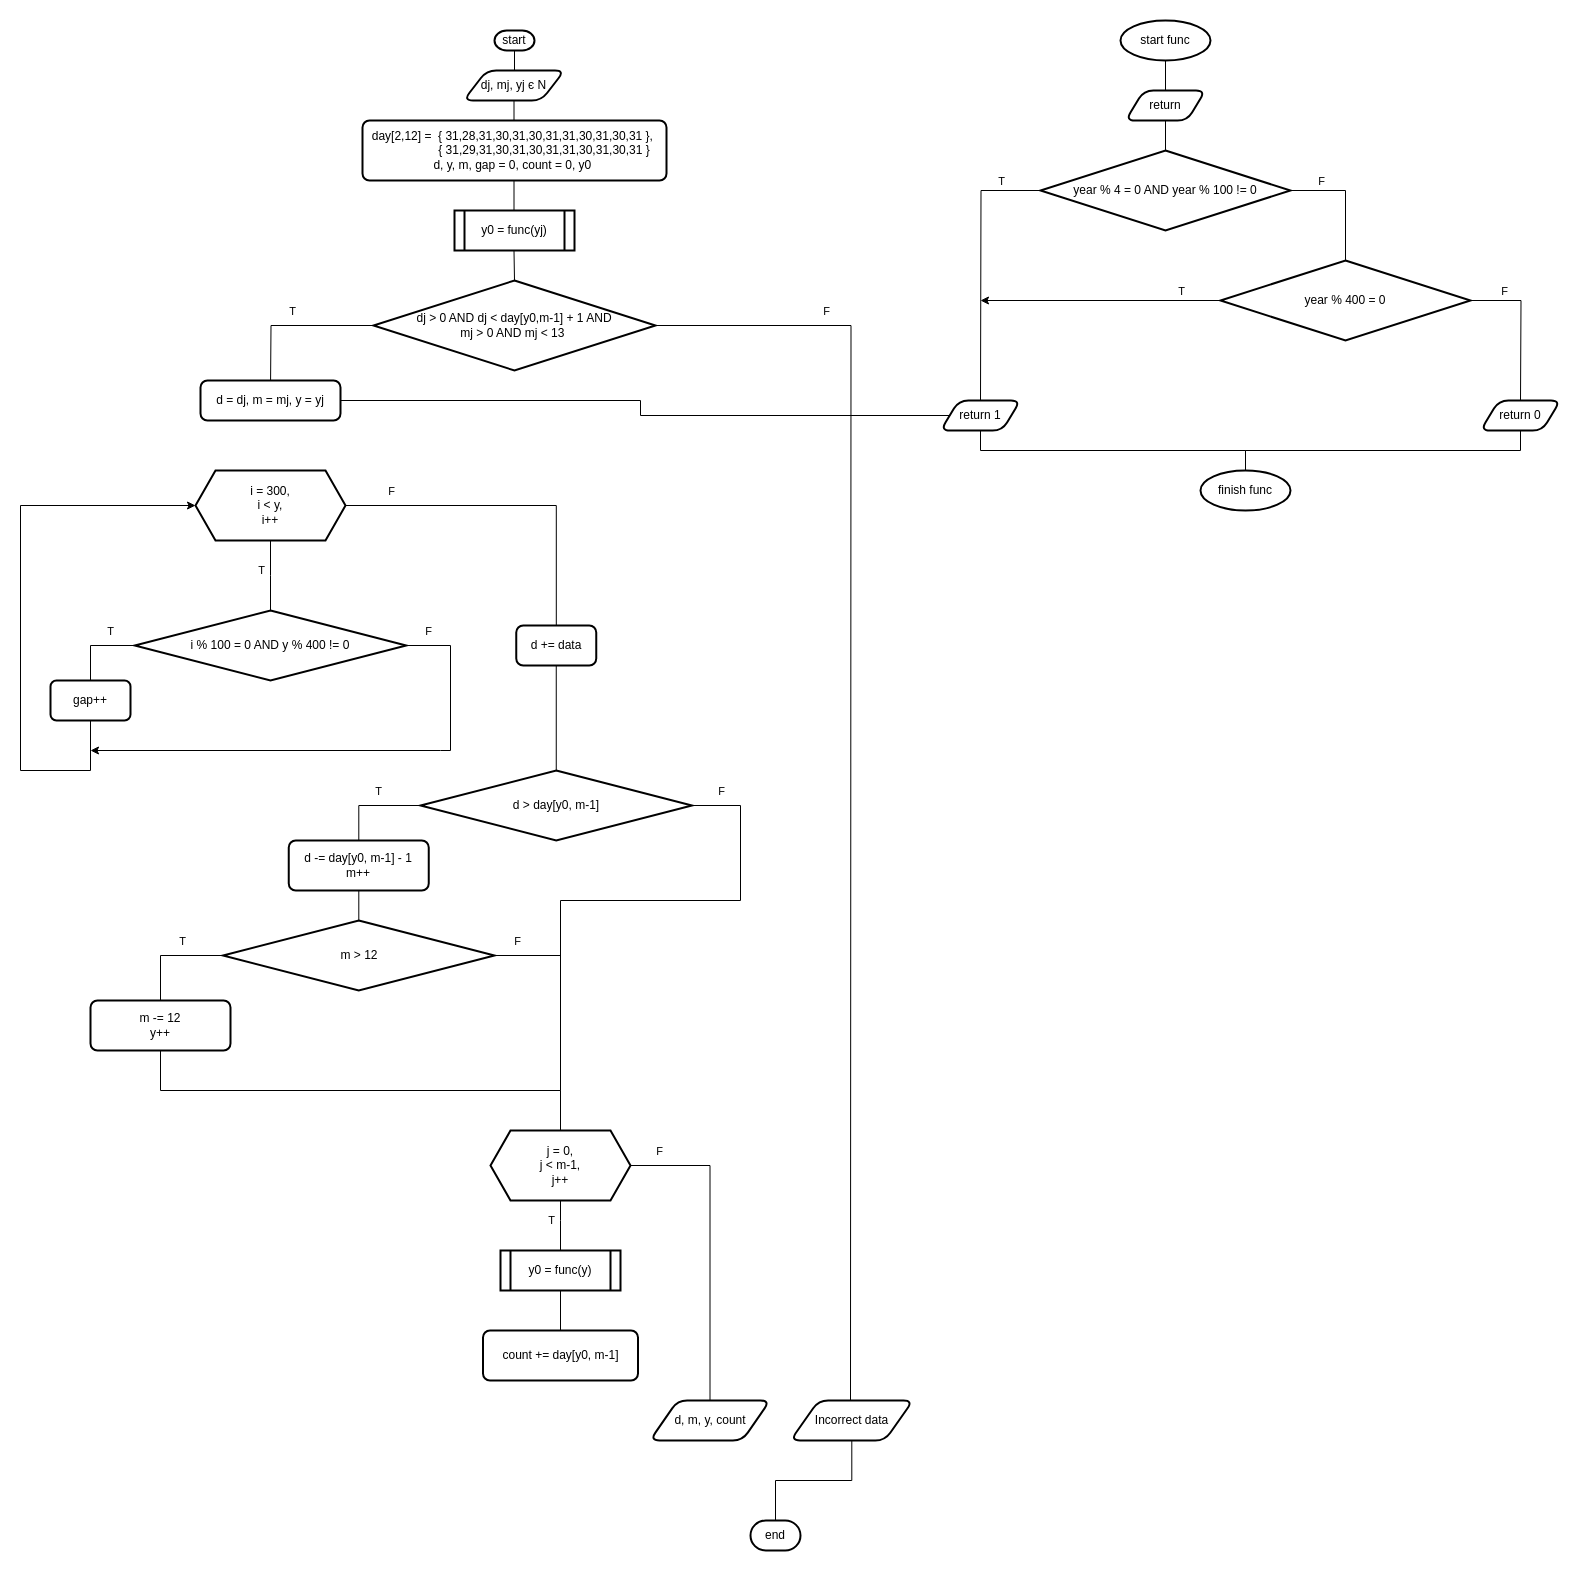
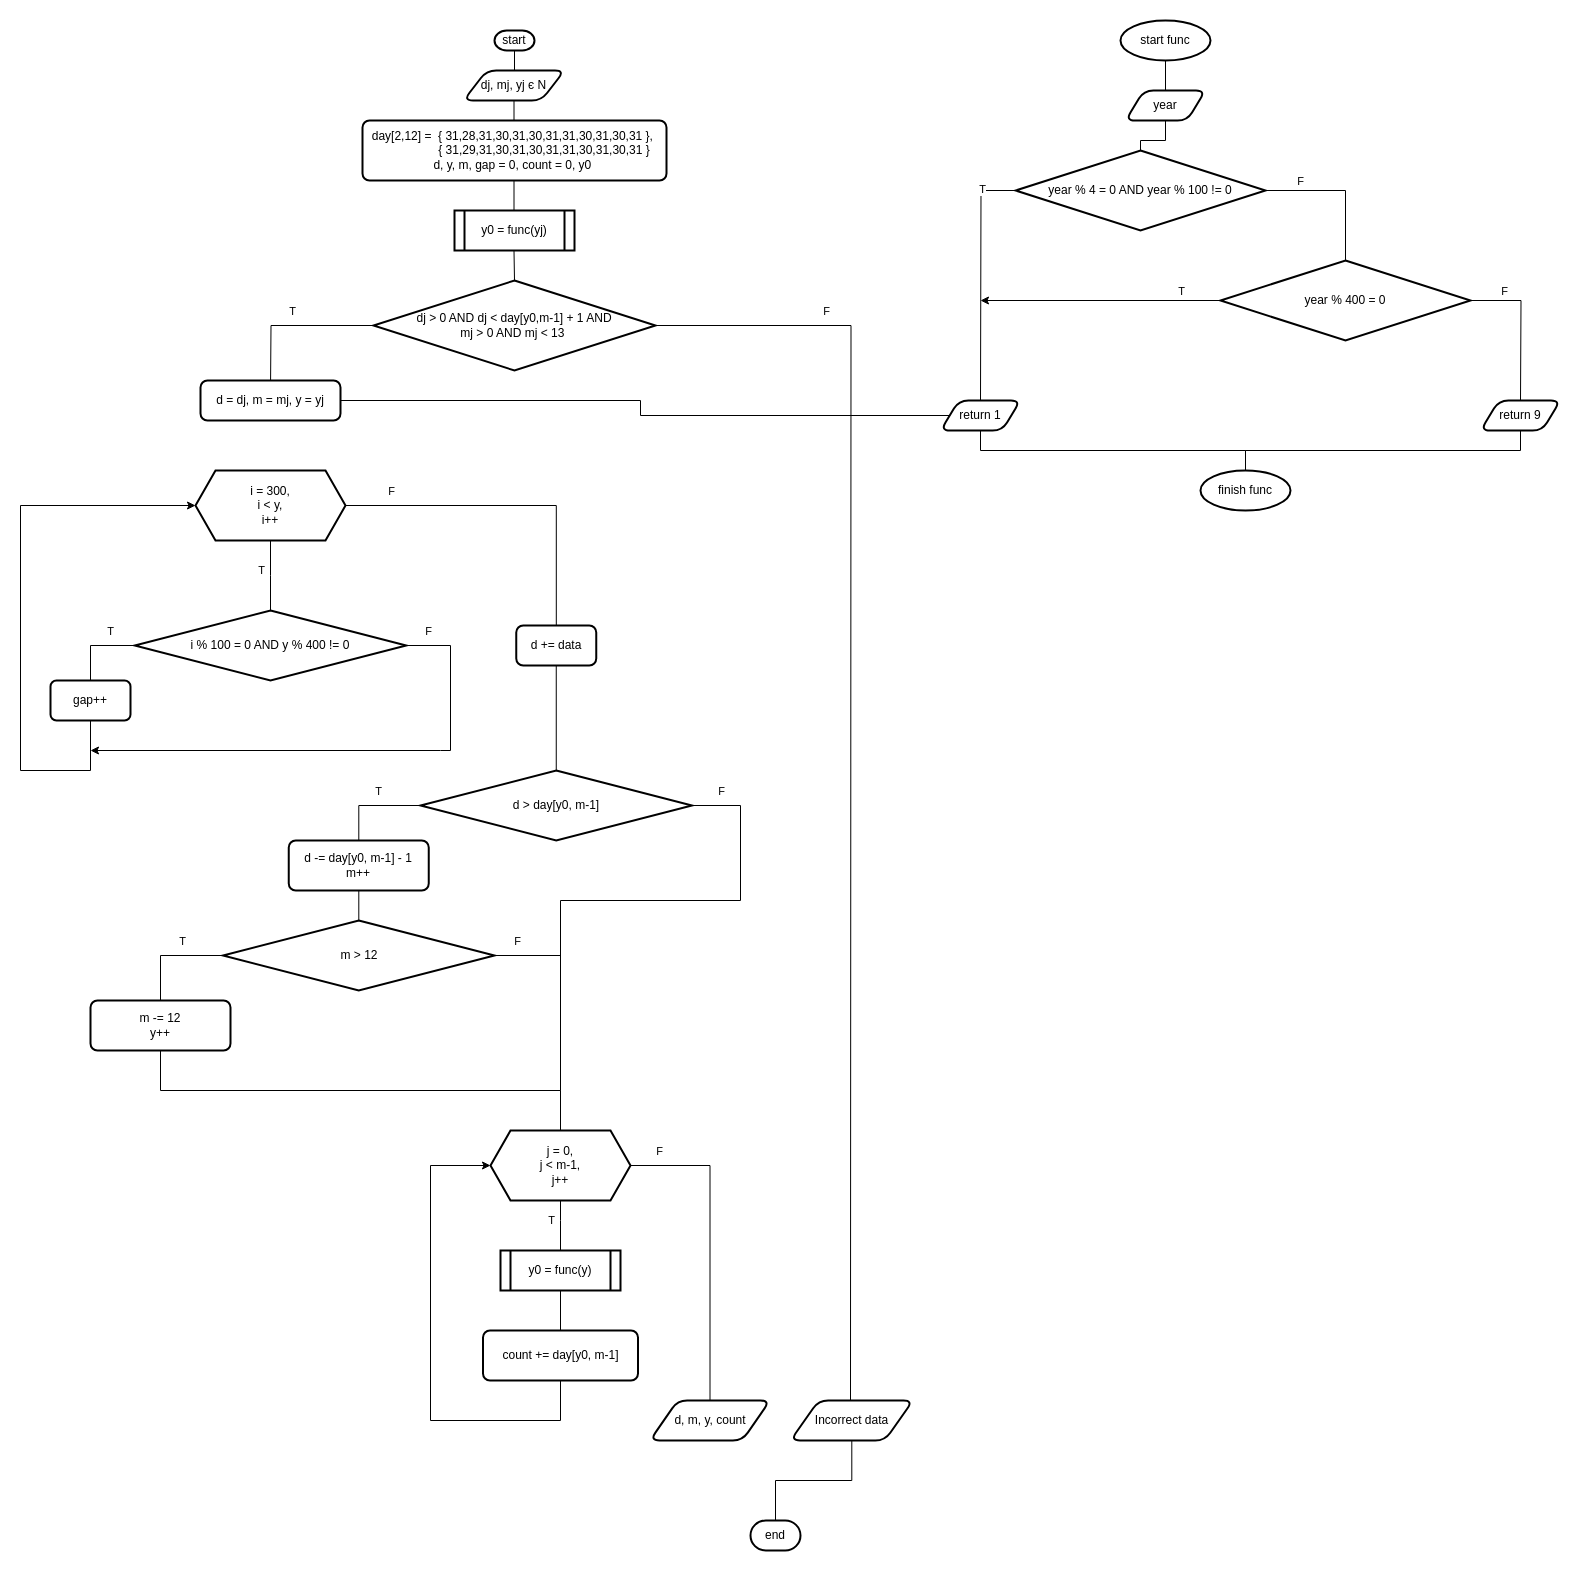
(1166, 106) -> (1166, 106)
(1166, 191) -> (1141, 191)
(1521, 416) -> (1521, 416)
none -> (431, 1352)
